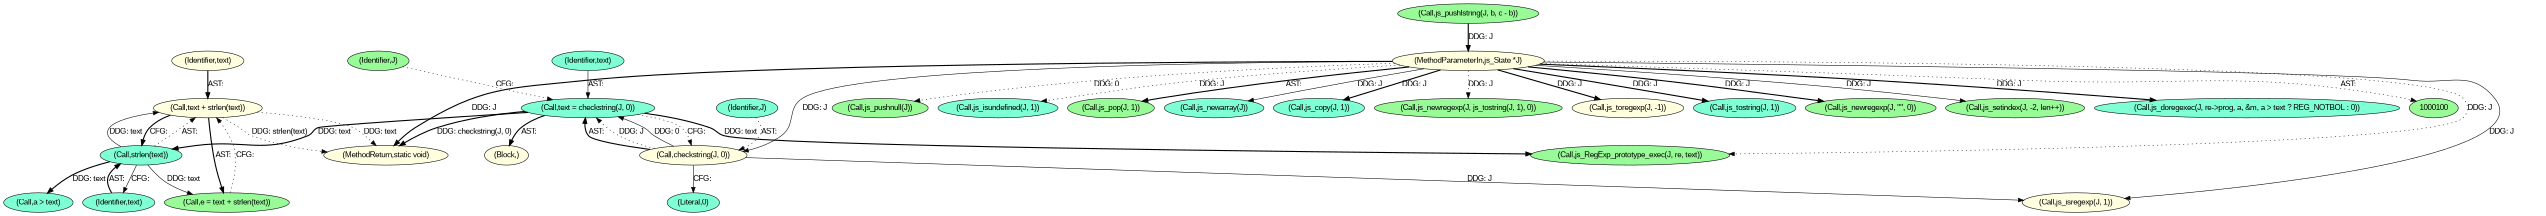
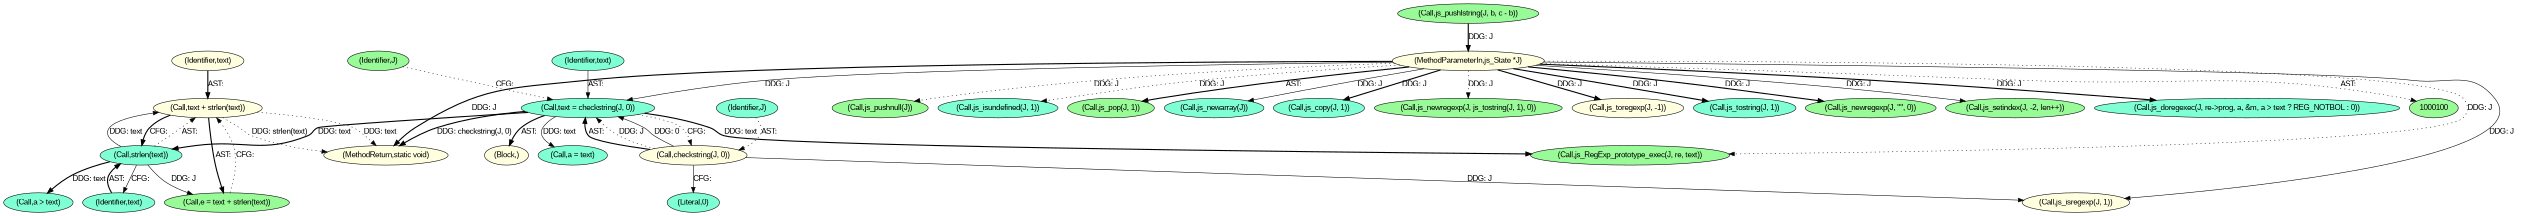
(1056, 68) -> (1012, 69)
(1107, 84) -> (1107, 84)
none -> (573, 155)
(184, 179) -> (184, 179)
